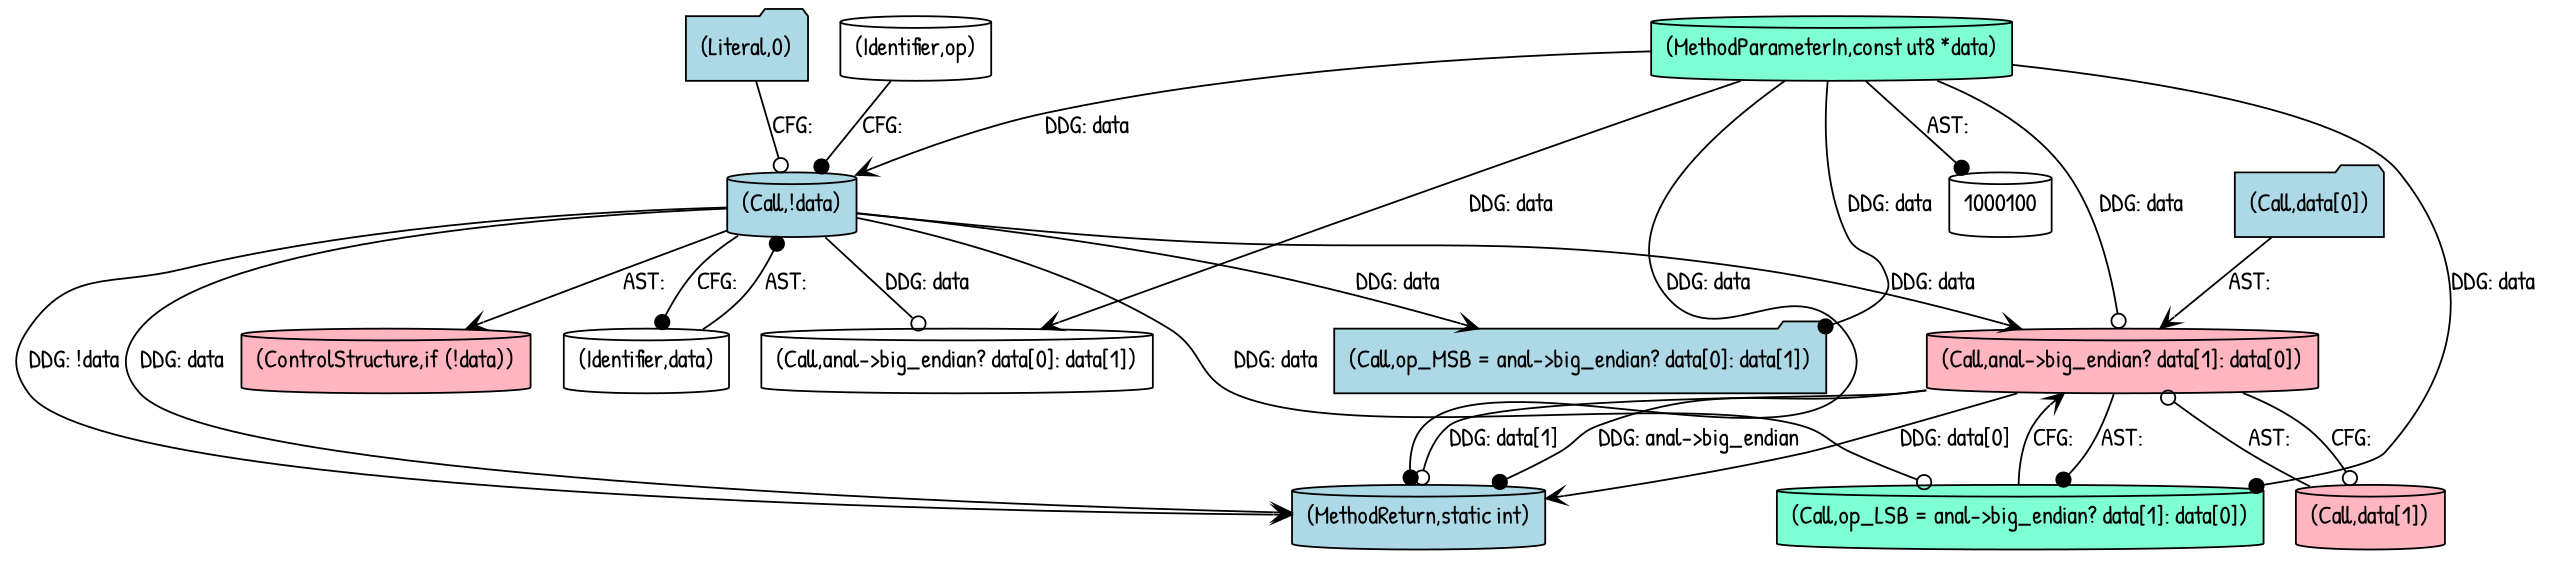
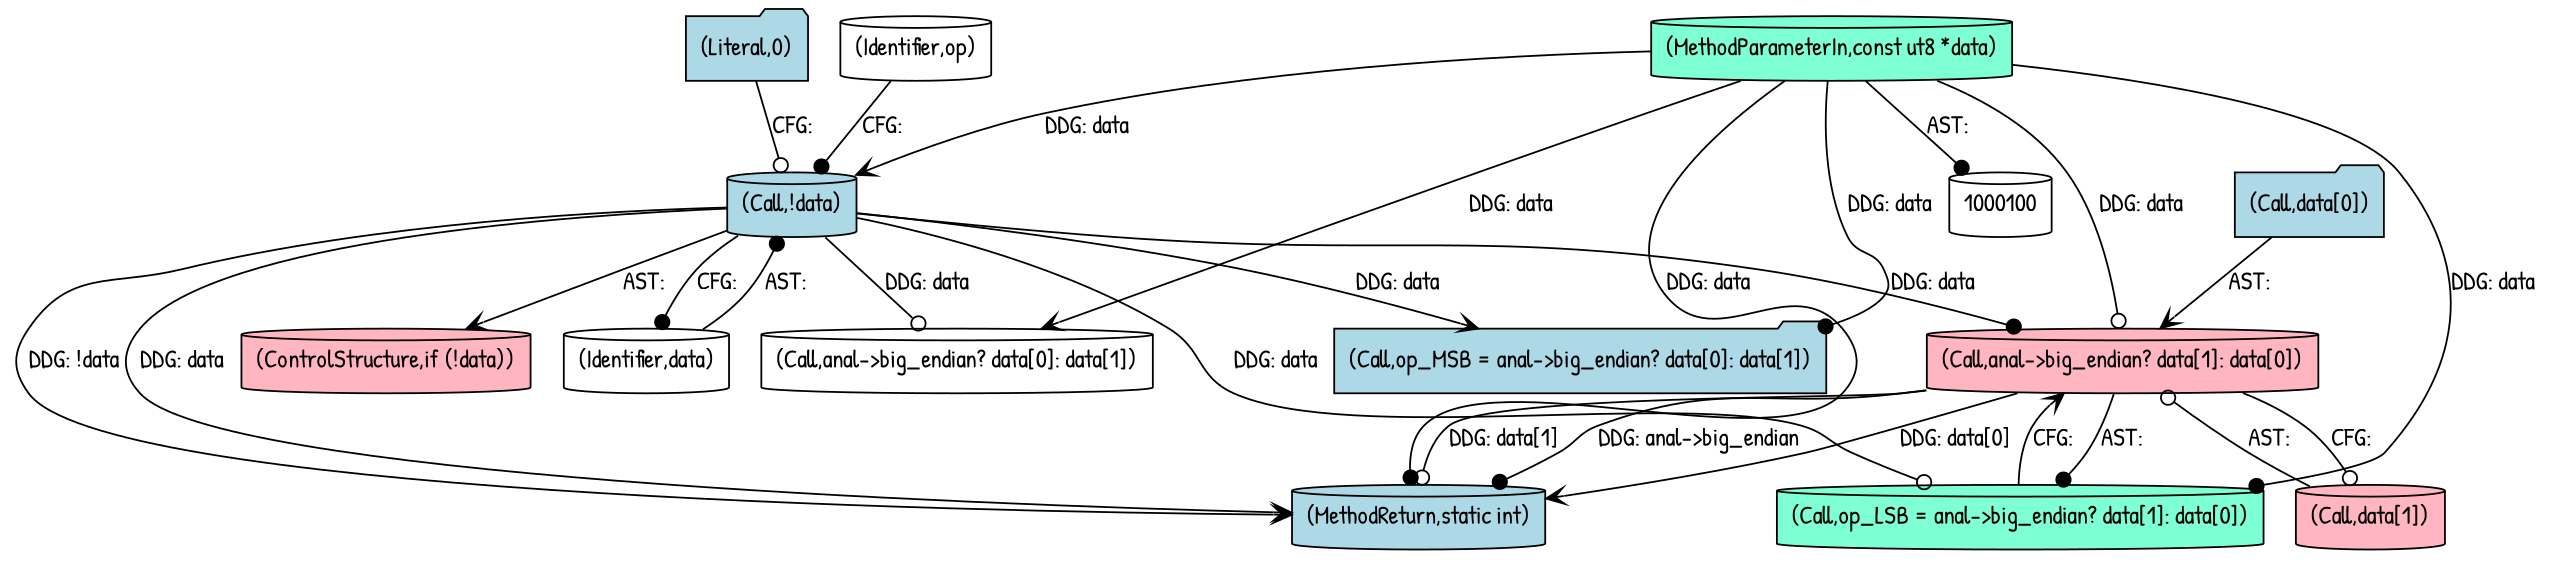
(1433, 245) -> (1435, 245)
